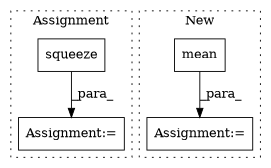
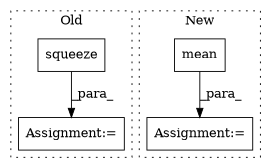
(71, 21) -> (71, 21)
